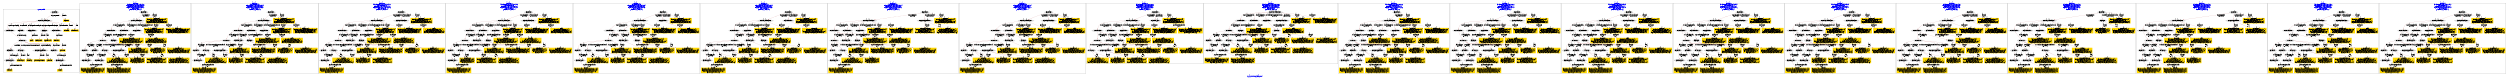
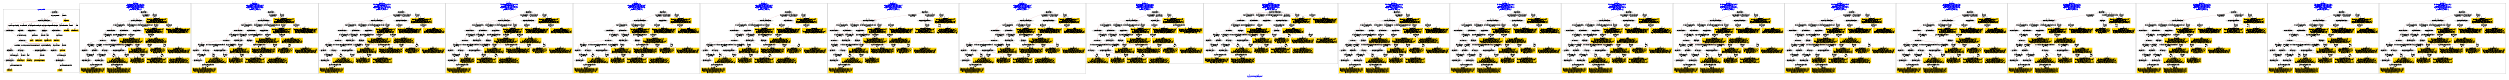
(49, 60) -> none
